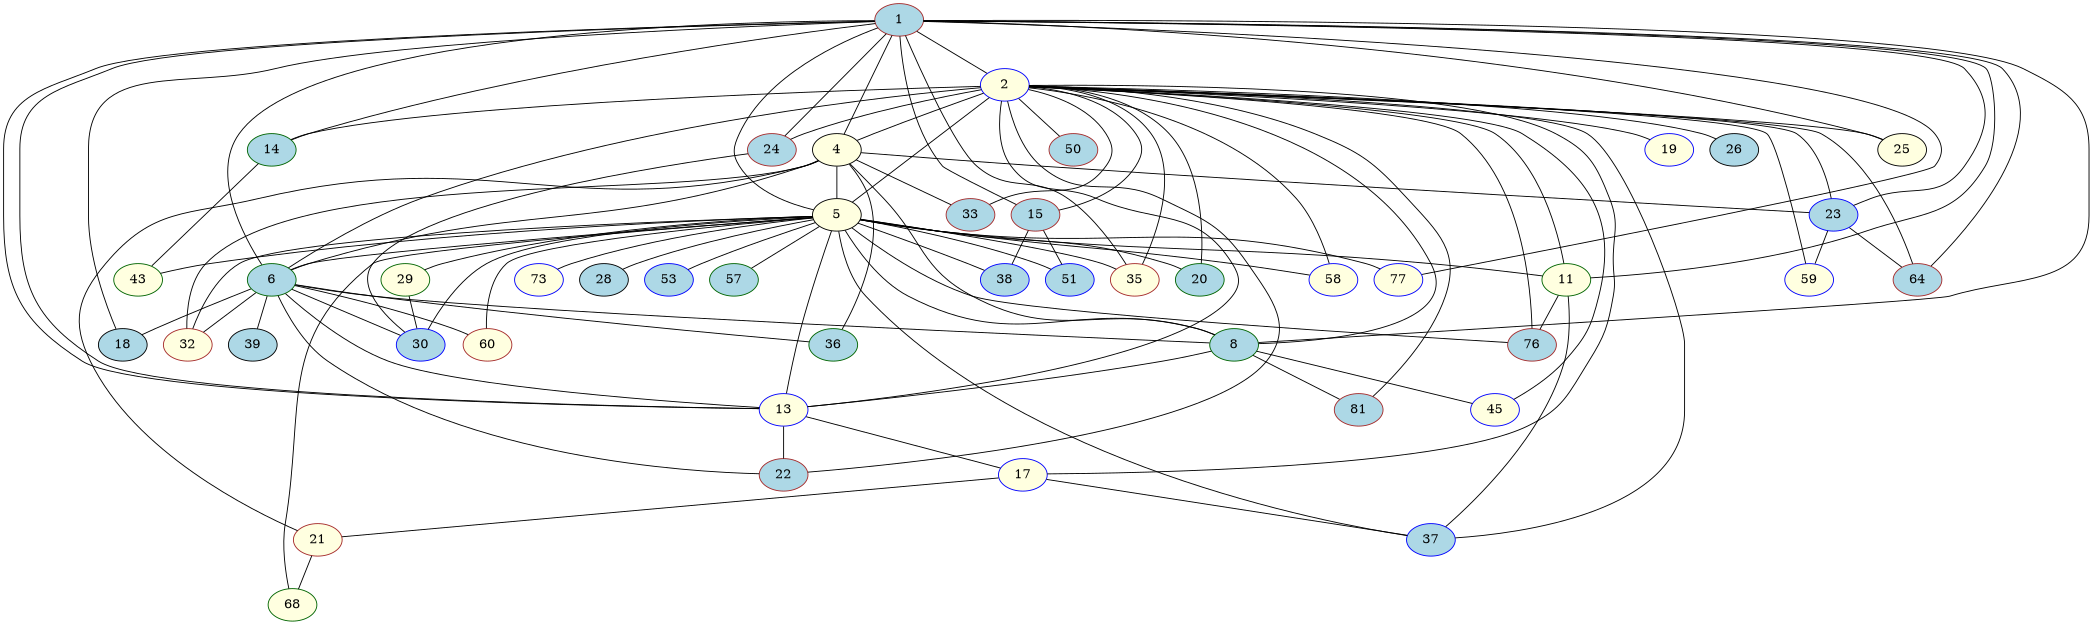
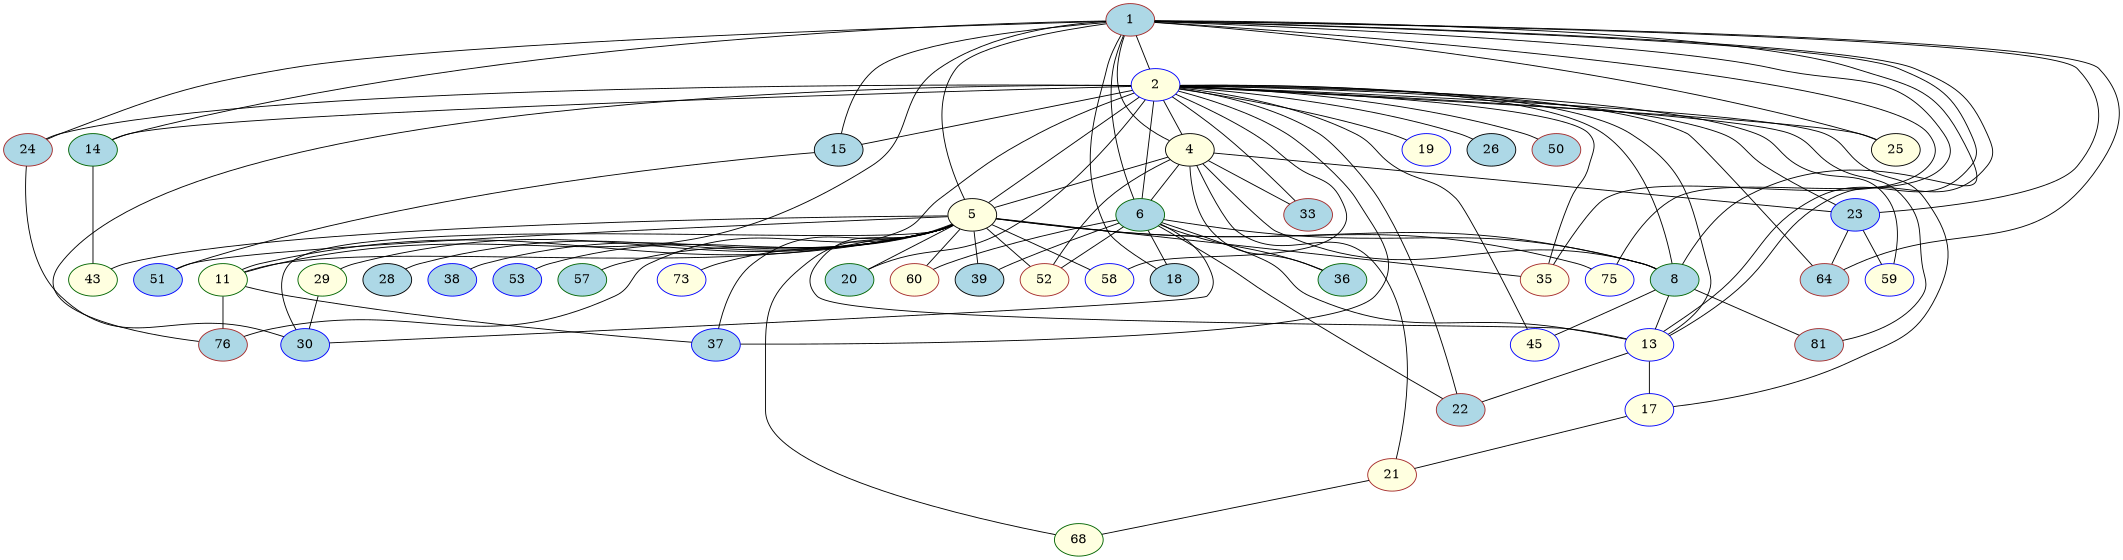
(1035, 215) -> (839, 150)
(551, 238) -> (976, 247)
(1019, 251) -> none
(1398, 280) -> (1610, 280)
(188, 345) -> (1045, 280)
(1227, 507) -> none
